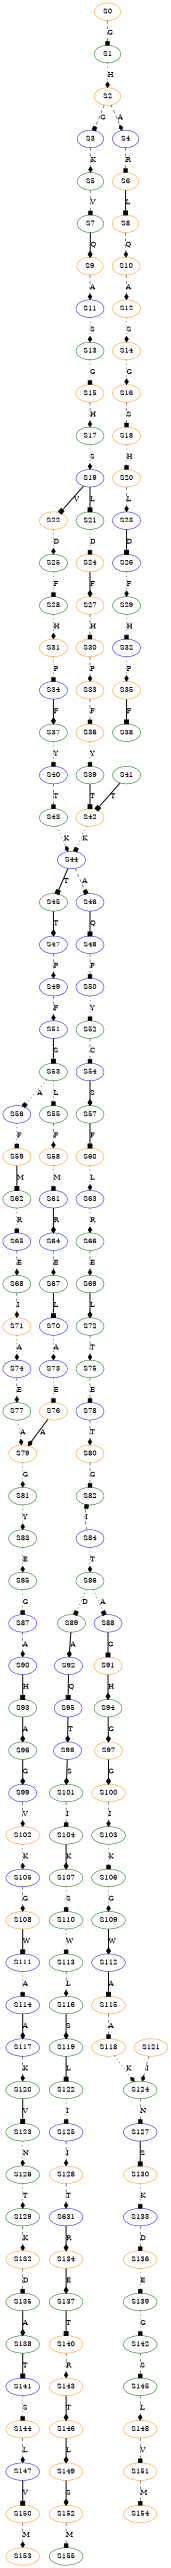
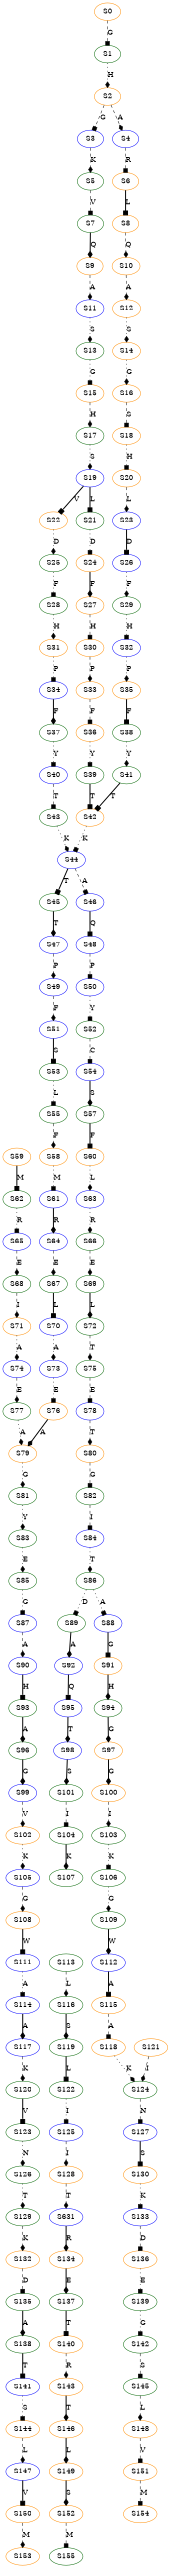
none -> (127, 751)
(17, 1114) -> none
(85, 1520) -> (90, 1515)
(66, 1920) -> none
